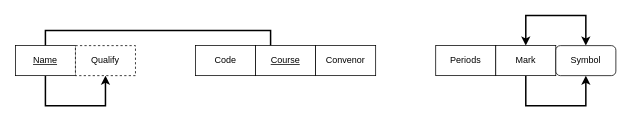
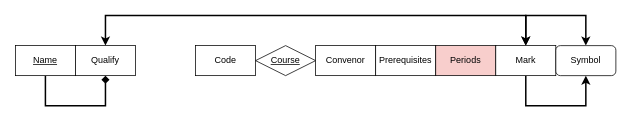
none -> (302, 15)
(157, 30) -> none
(105, 60) -> (105, 60)
(285, 60) -> (285, 60)
none -> (405, 60)
(465, 60) -> (465, 60)
(105, 84) -> (105, 83)
